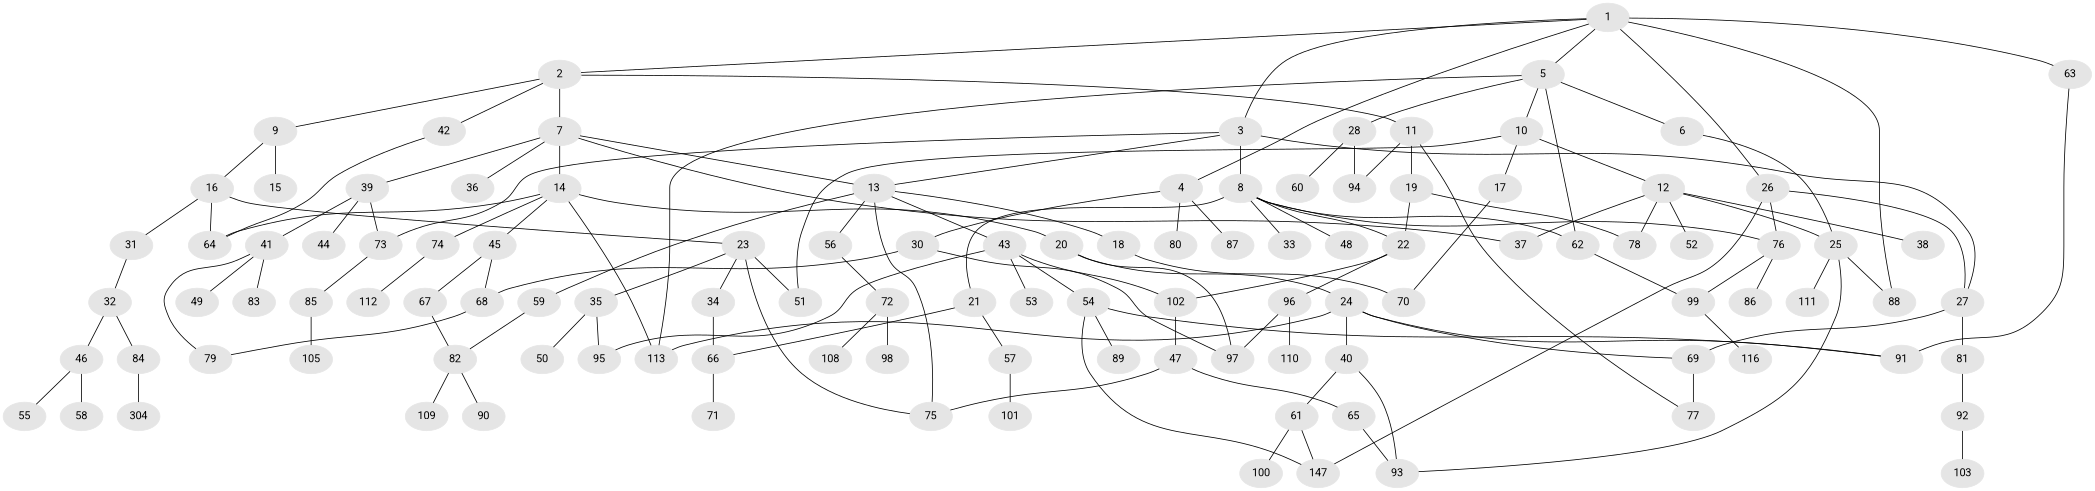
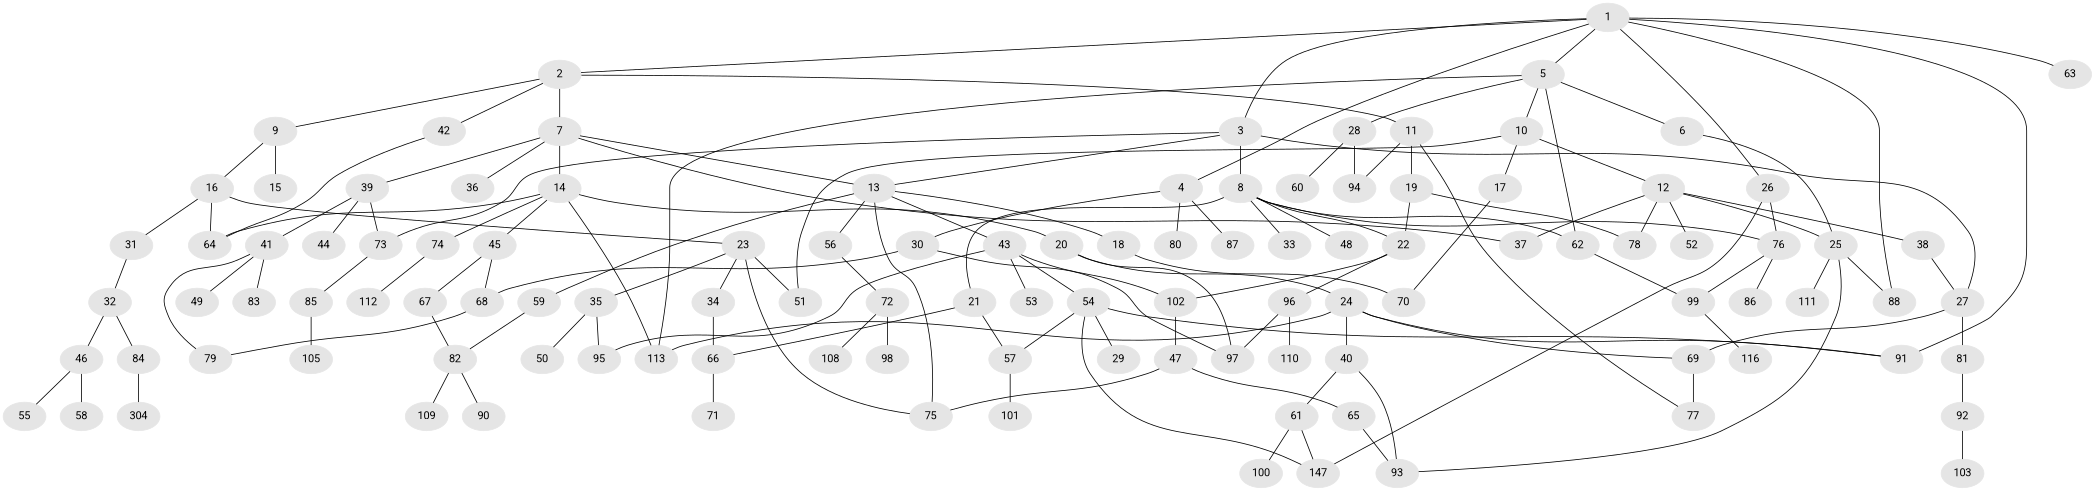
(1902, 209) -> (1943, 274)
(2063, 270) -> (1976, 79)
none -> (1051, 330)
(1119, 359) -> (1119, 359)
